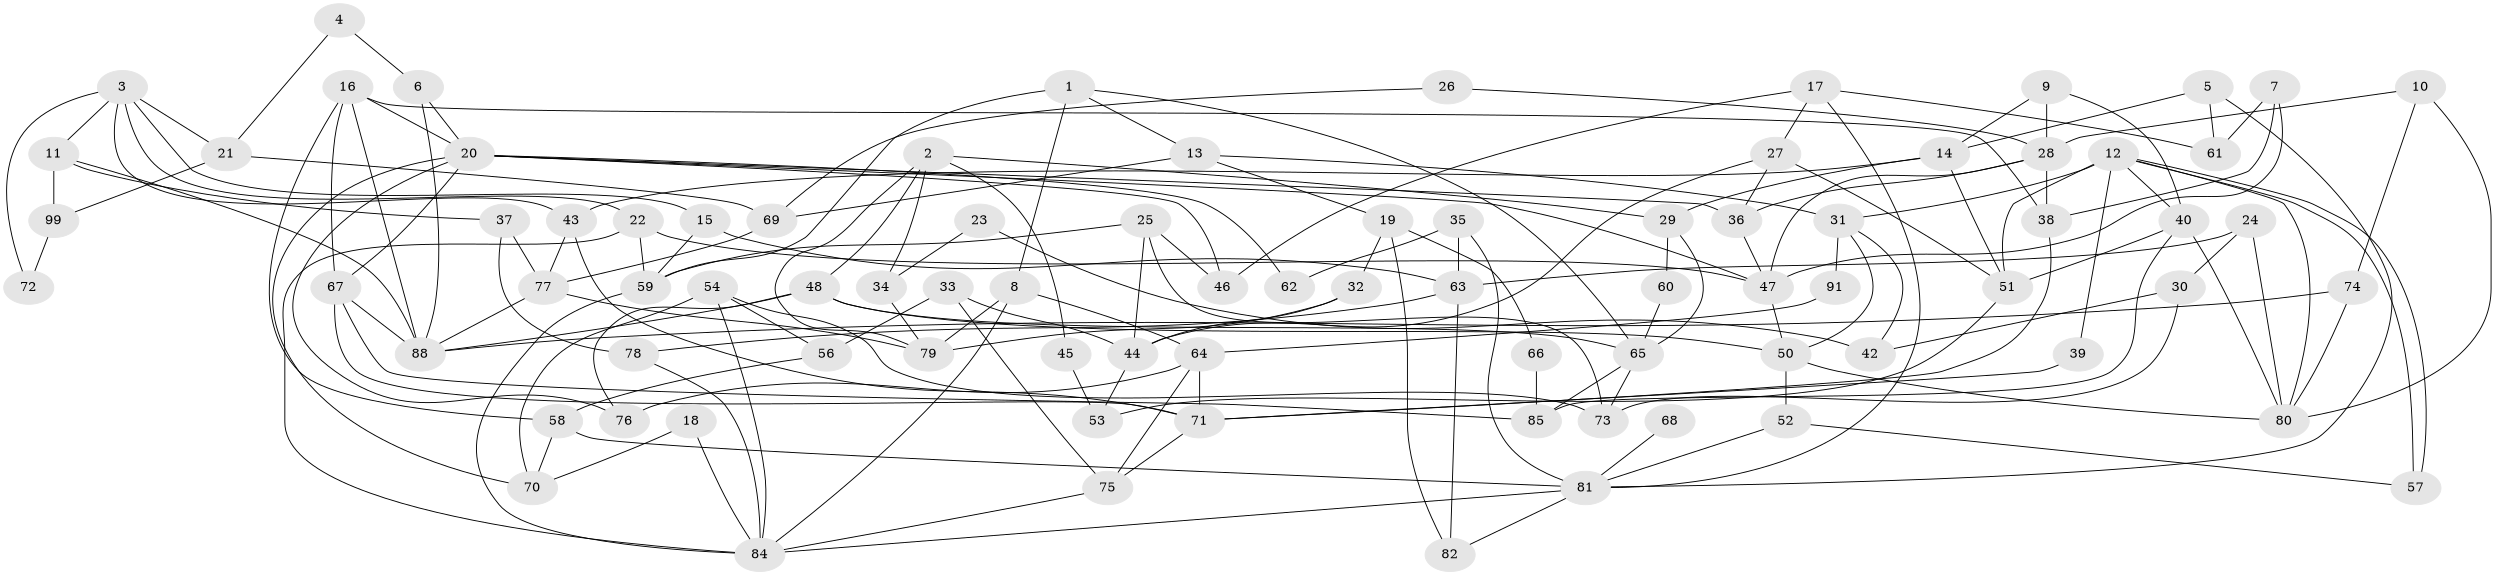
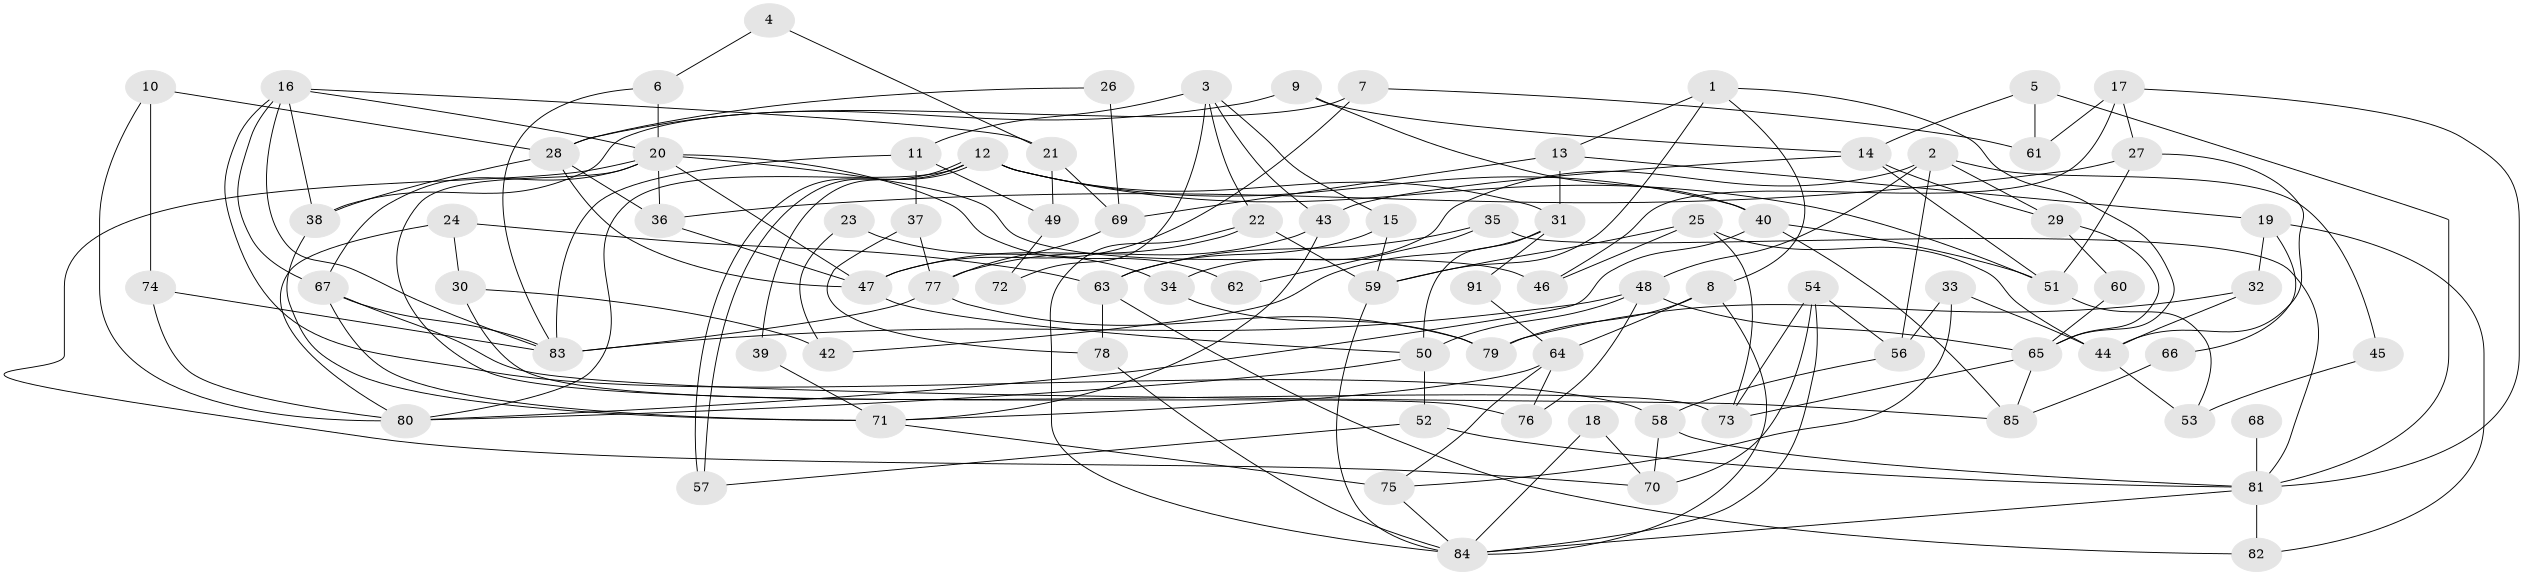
(174, 121) -> (672, 108)
(54, 221) -> (1053, 221)
(780, 272) -> (1915, 258)
(420, 354) -> (558, 354)
